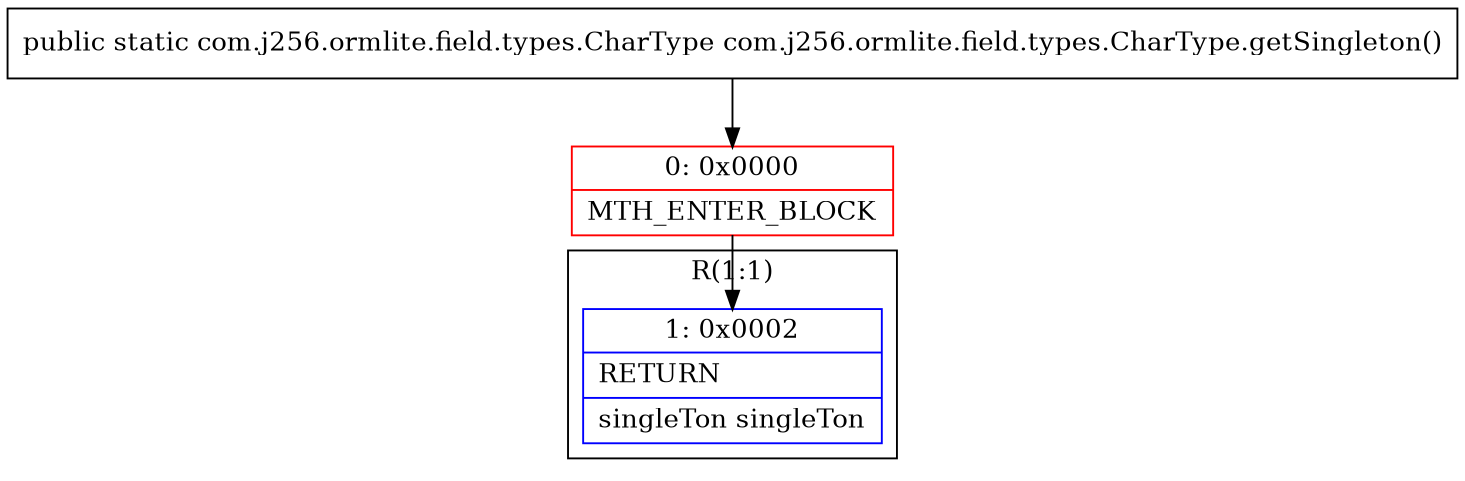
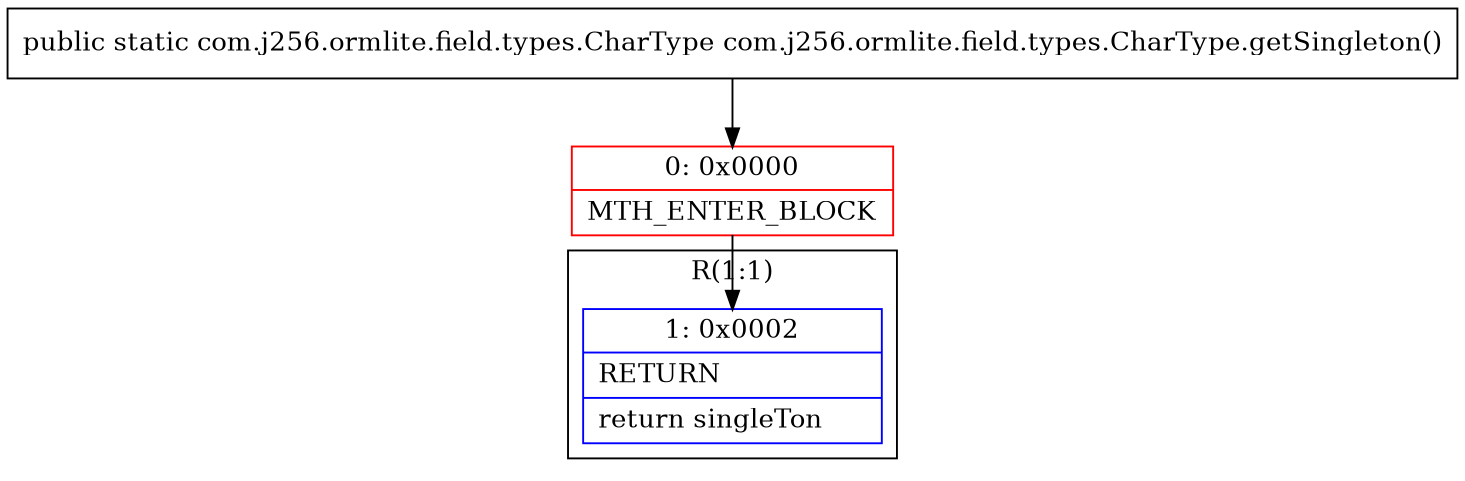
(732, 420) -> (711, 420)
